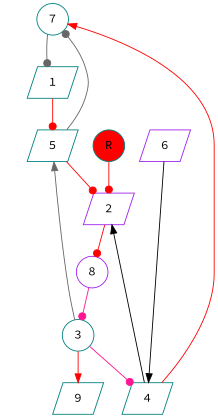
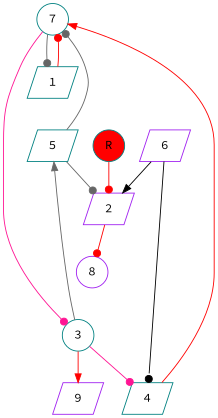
(53, 111) -> (59, 54)
(78, 175) -> (78, 175)
(157, 267) -> (157, 267)
(86, 300) -> (4, 179)
(129, 308) -> (140, 174)
(78, 399) -> (78, 399)
